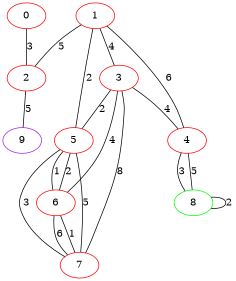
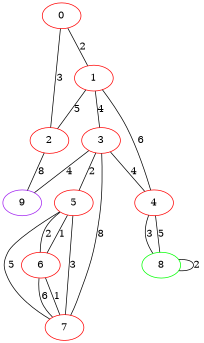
(84, 78) -> (78, 47)
(29, 109) -> (42, 172)
(103, 147) -> (62, 172)
